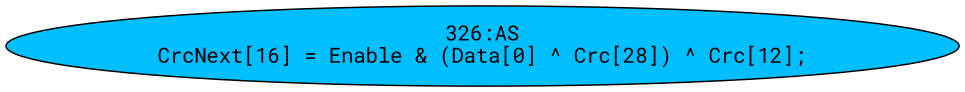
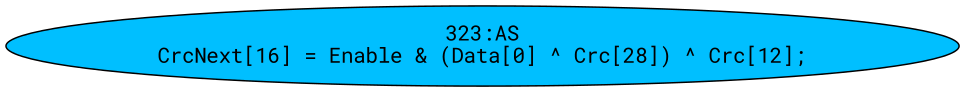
(483, 46) -> (483, 46)
